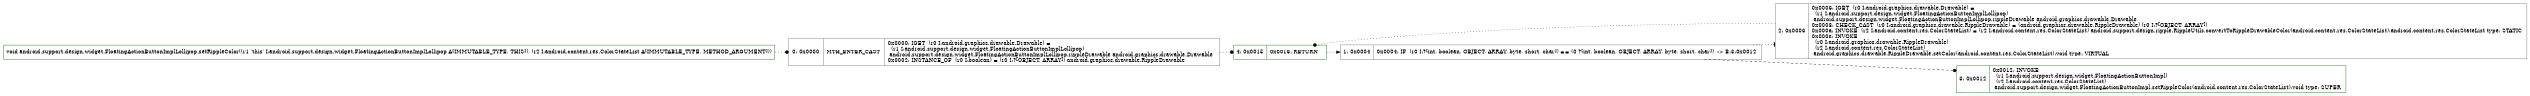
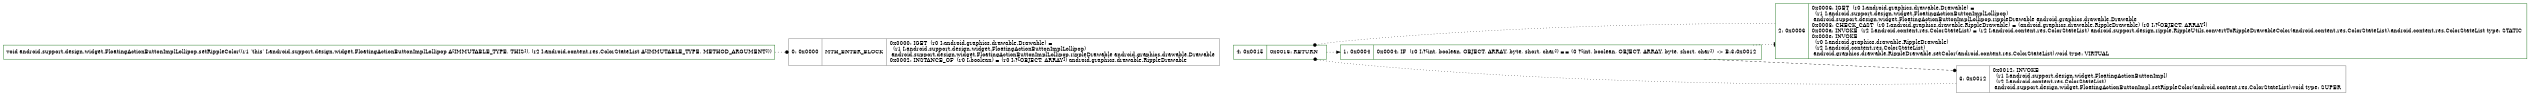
(2151, 31) -> (2151, 31)
(853, 52) -> (854, 52)
(1225, 52) -> (1636, 81)
(1551, 52) -> (1551, 52)
(2151, 79) -> (2151, 79)
